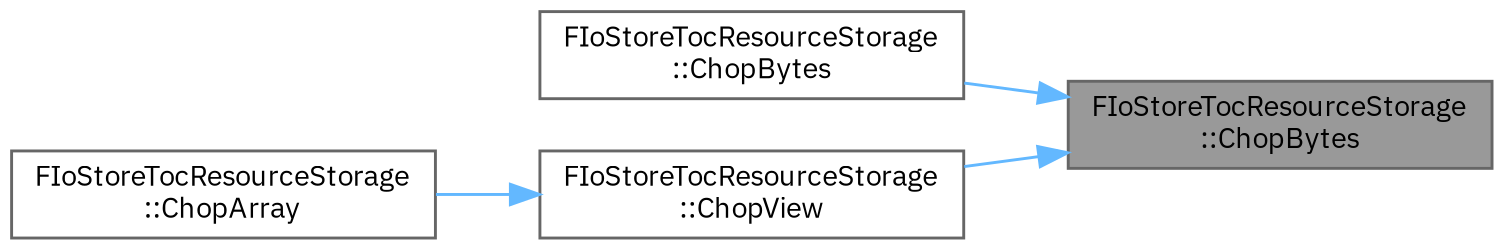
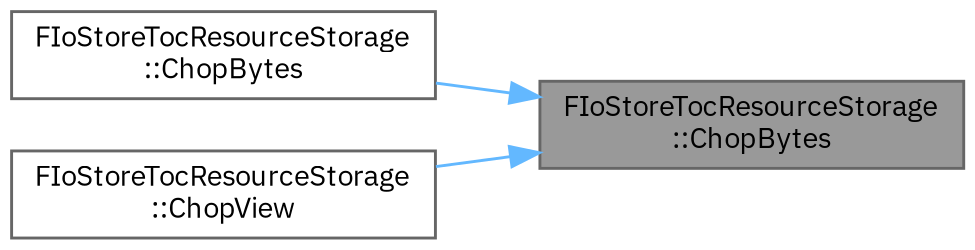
(224, 194) -> none
